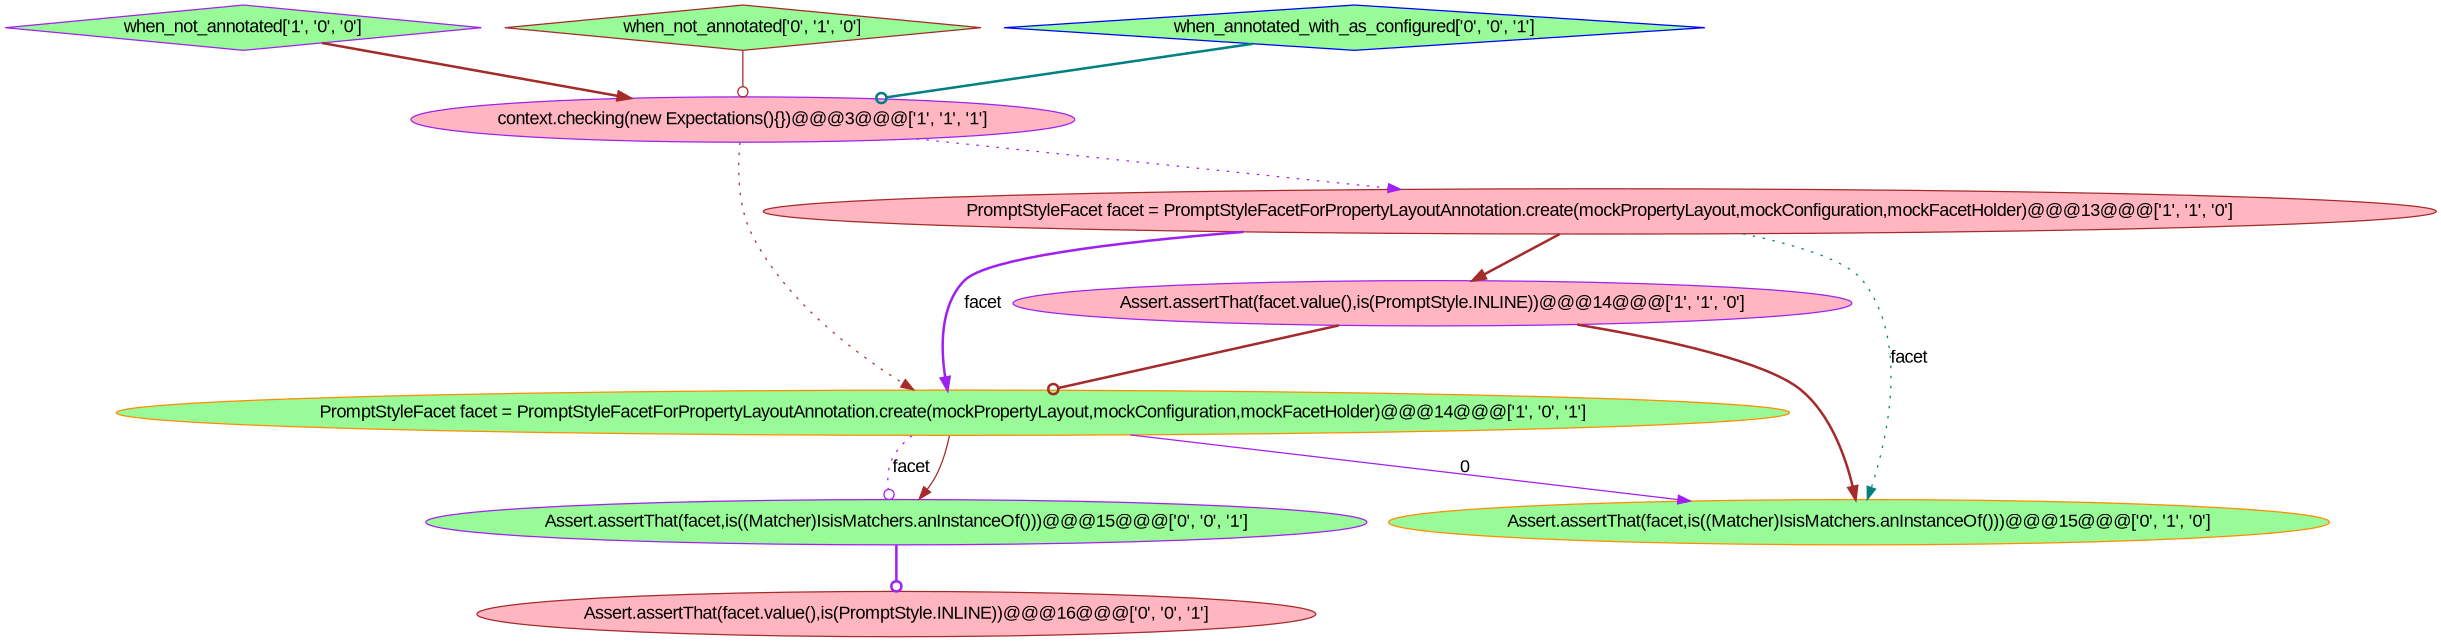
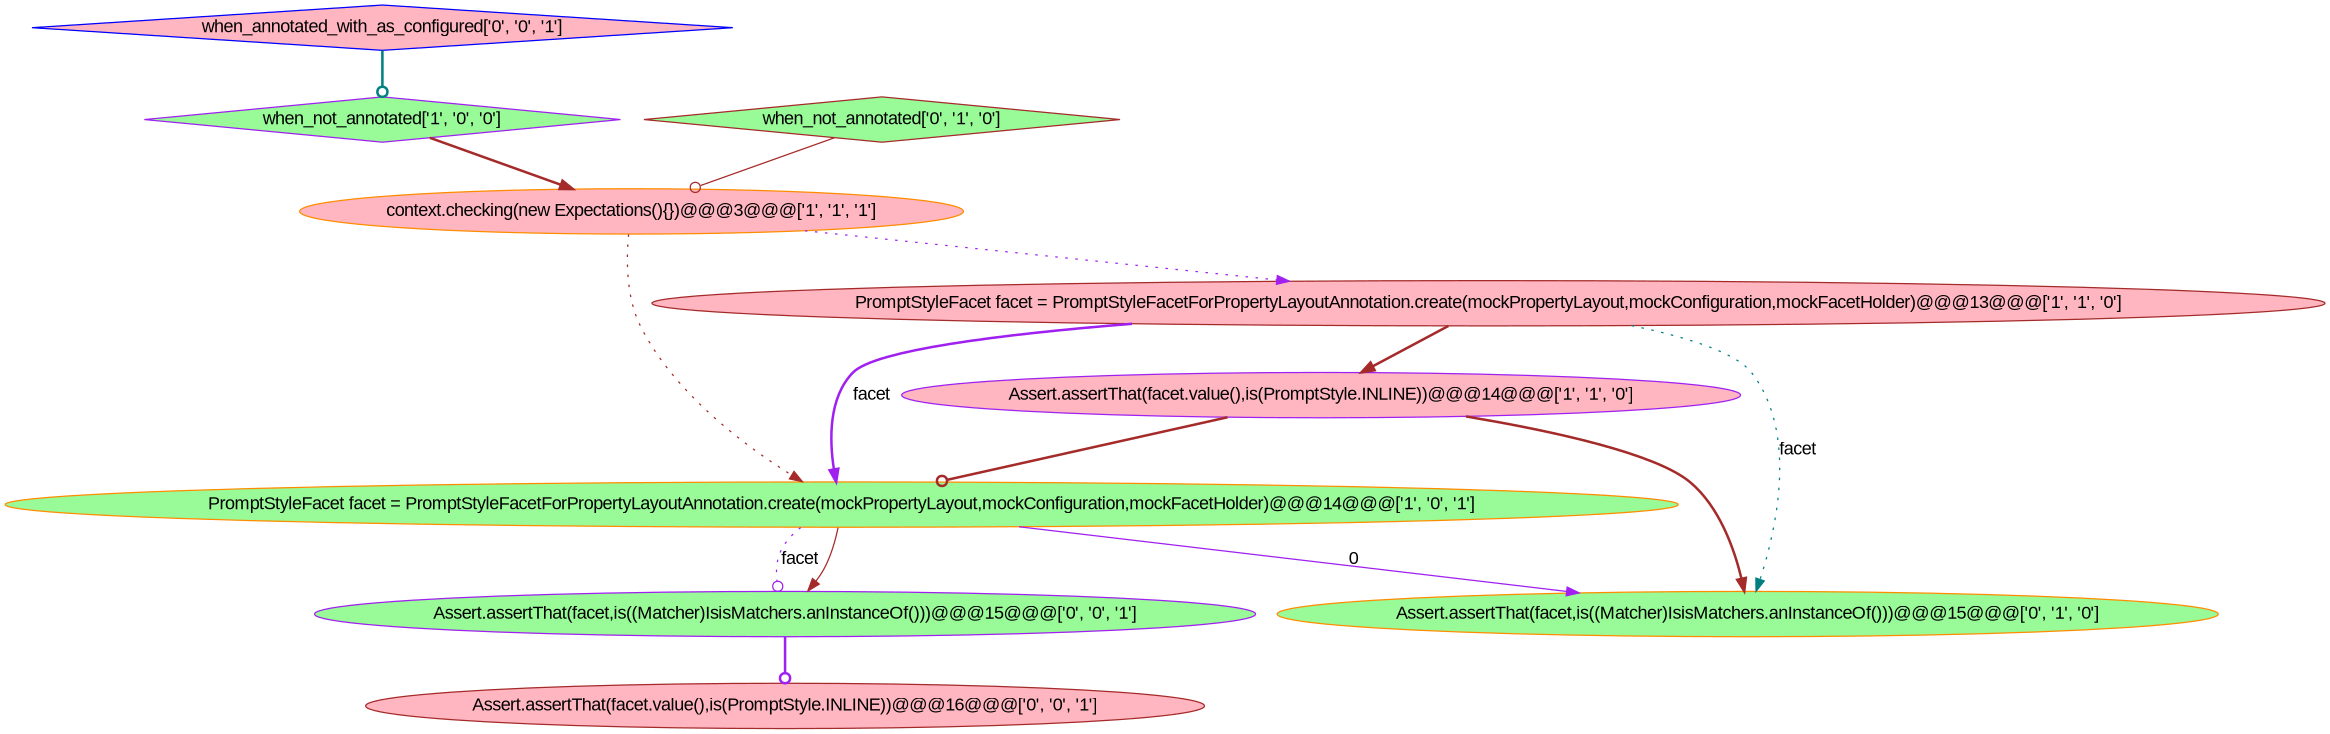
(1354, 28) -> (382, 28)
(1070, 71) -> (382, 69)
(743, 120) -> (632, 211)
